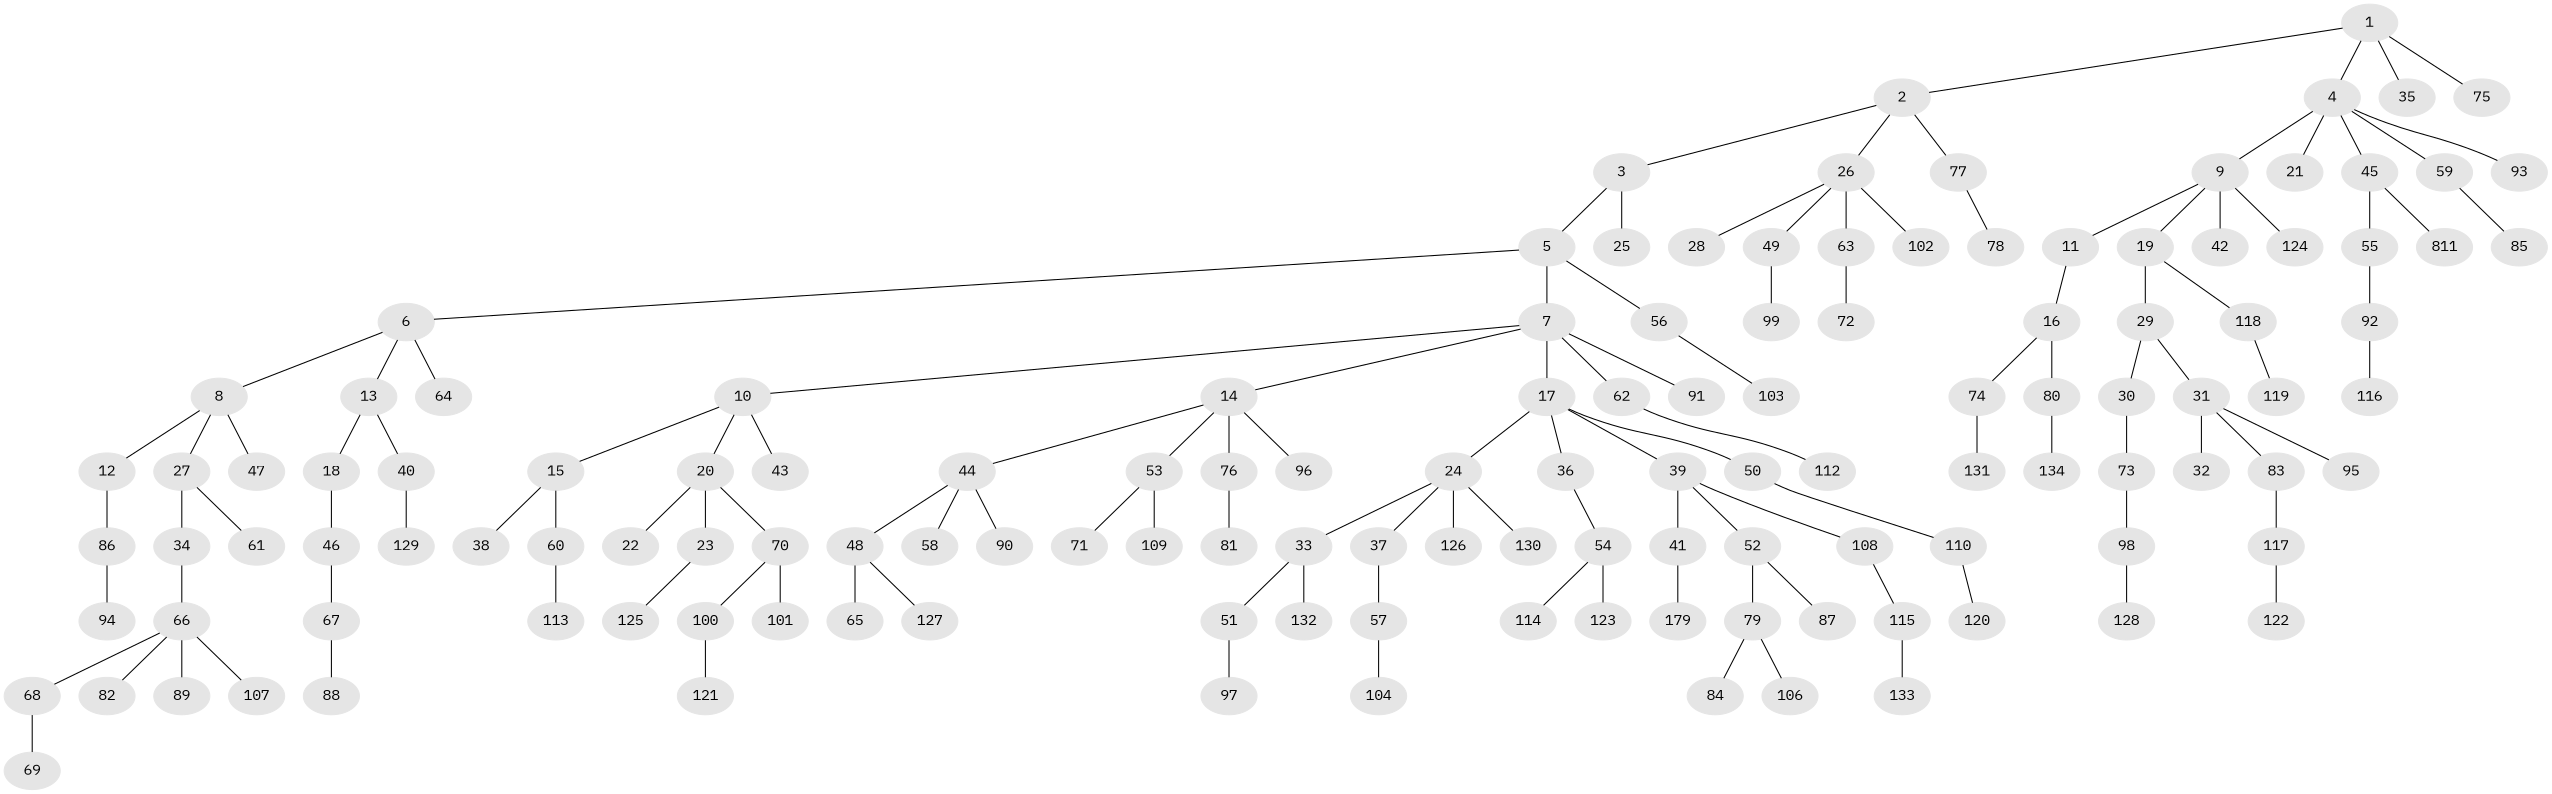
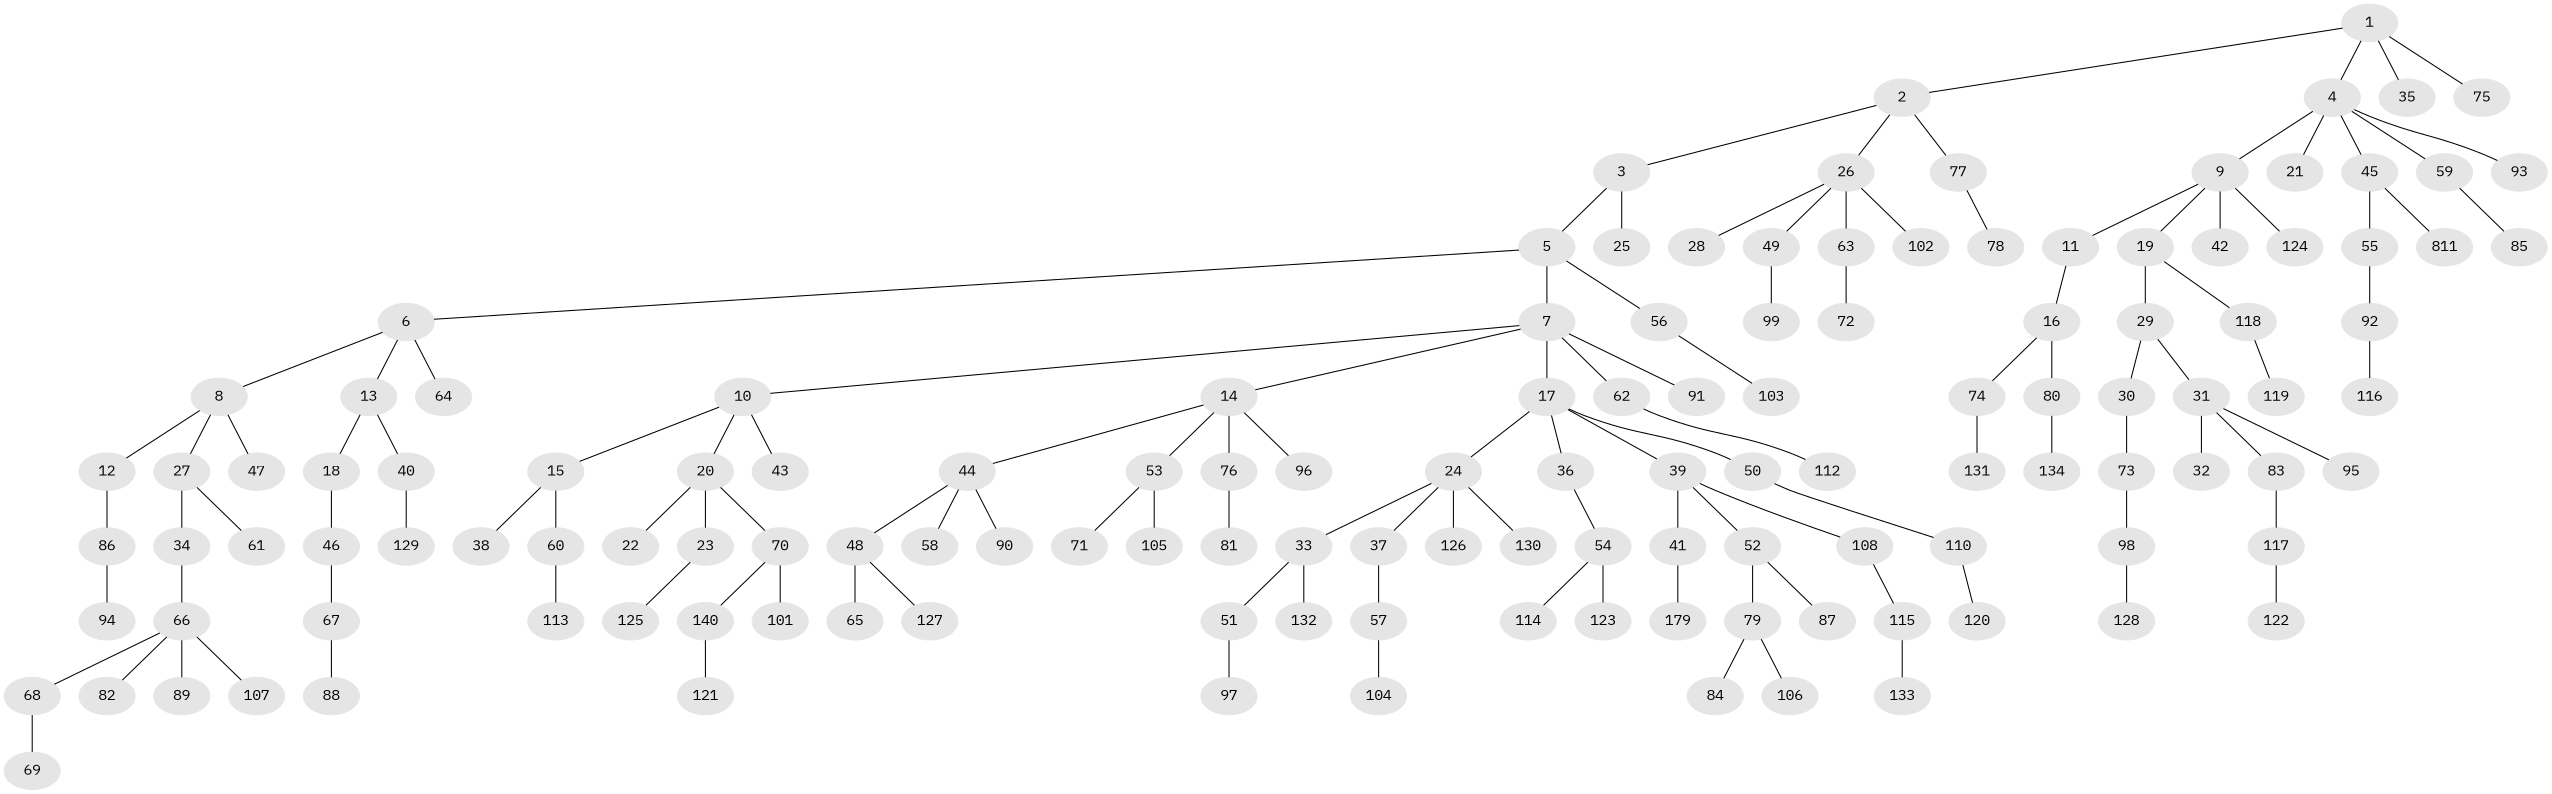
(1154, 546) -> (1154, 546)
(705, 621) -> (705, 621)
